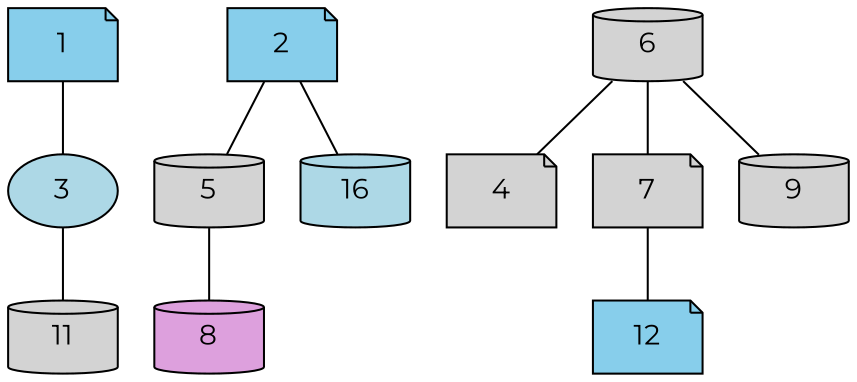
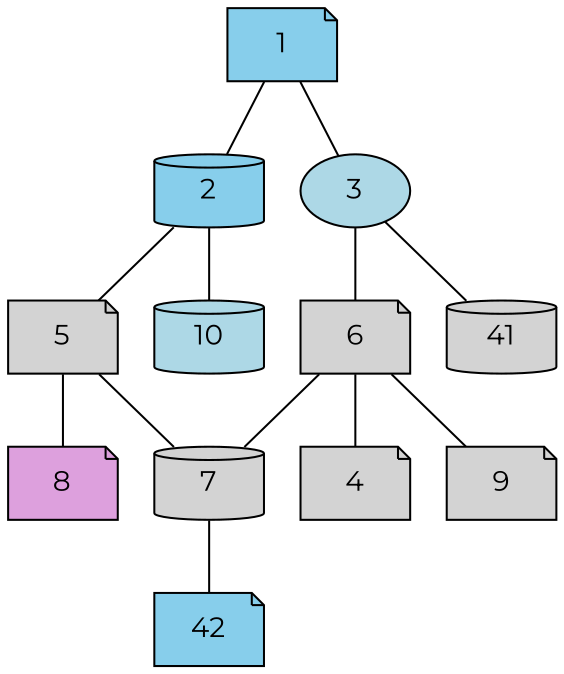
(282, 45) -> (209, 191)
(648, 45) -> (355, 337)
none -> (246, 118)
(209, 191) -> (63, 337)
(355, 191) -> (209, 337)
(648, 191) -> (209, 483)
(794, 191) -> (502, 483)
none -> (355, 264)
(63, 337) -> (502, 337)
(209, 337) -> (63, 483)
(648, 337) -> (209, 629)
none -> (137, 411)
